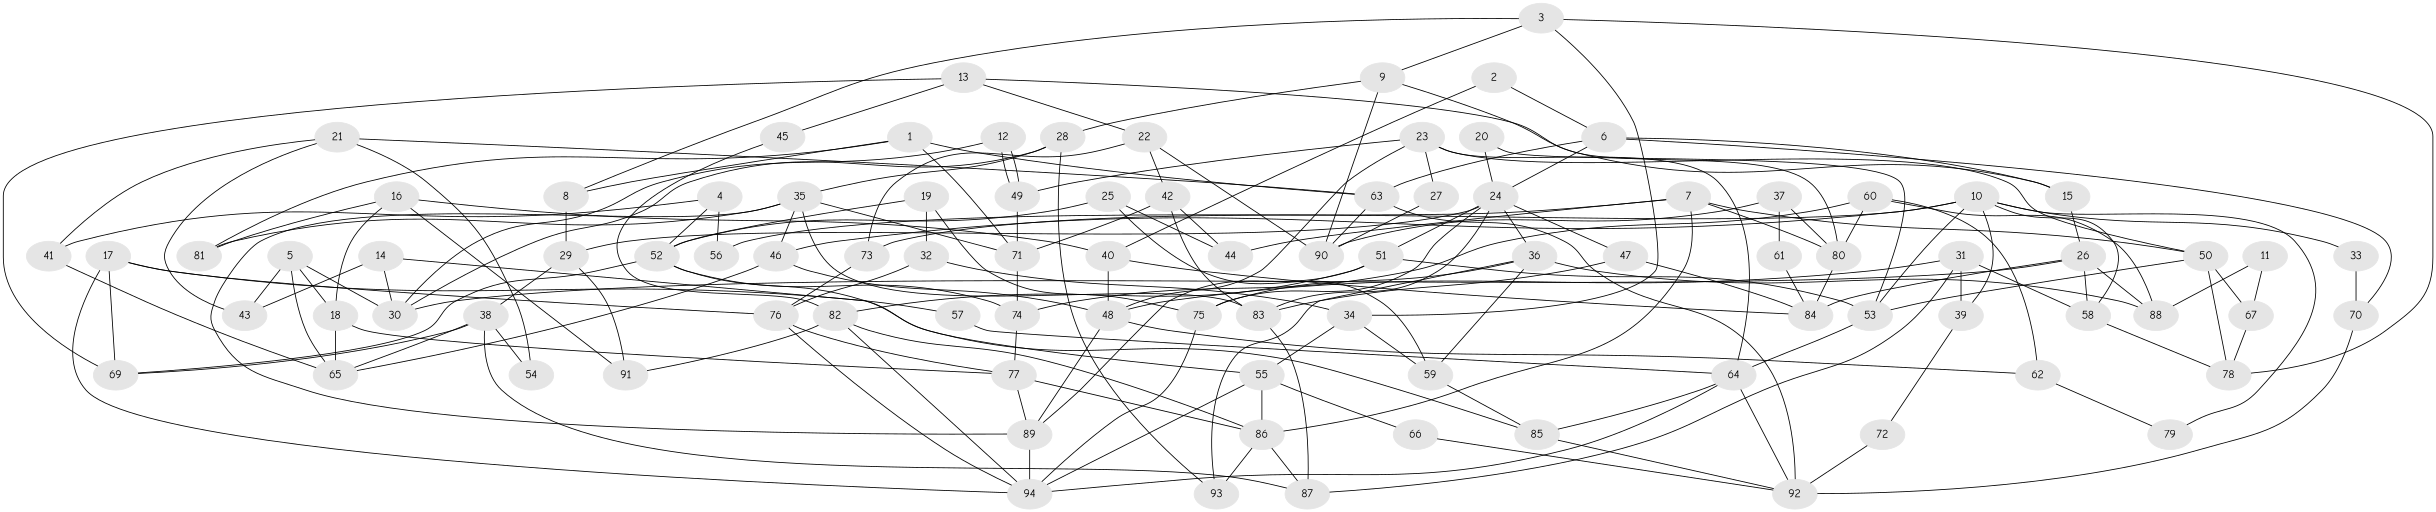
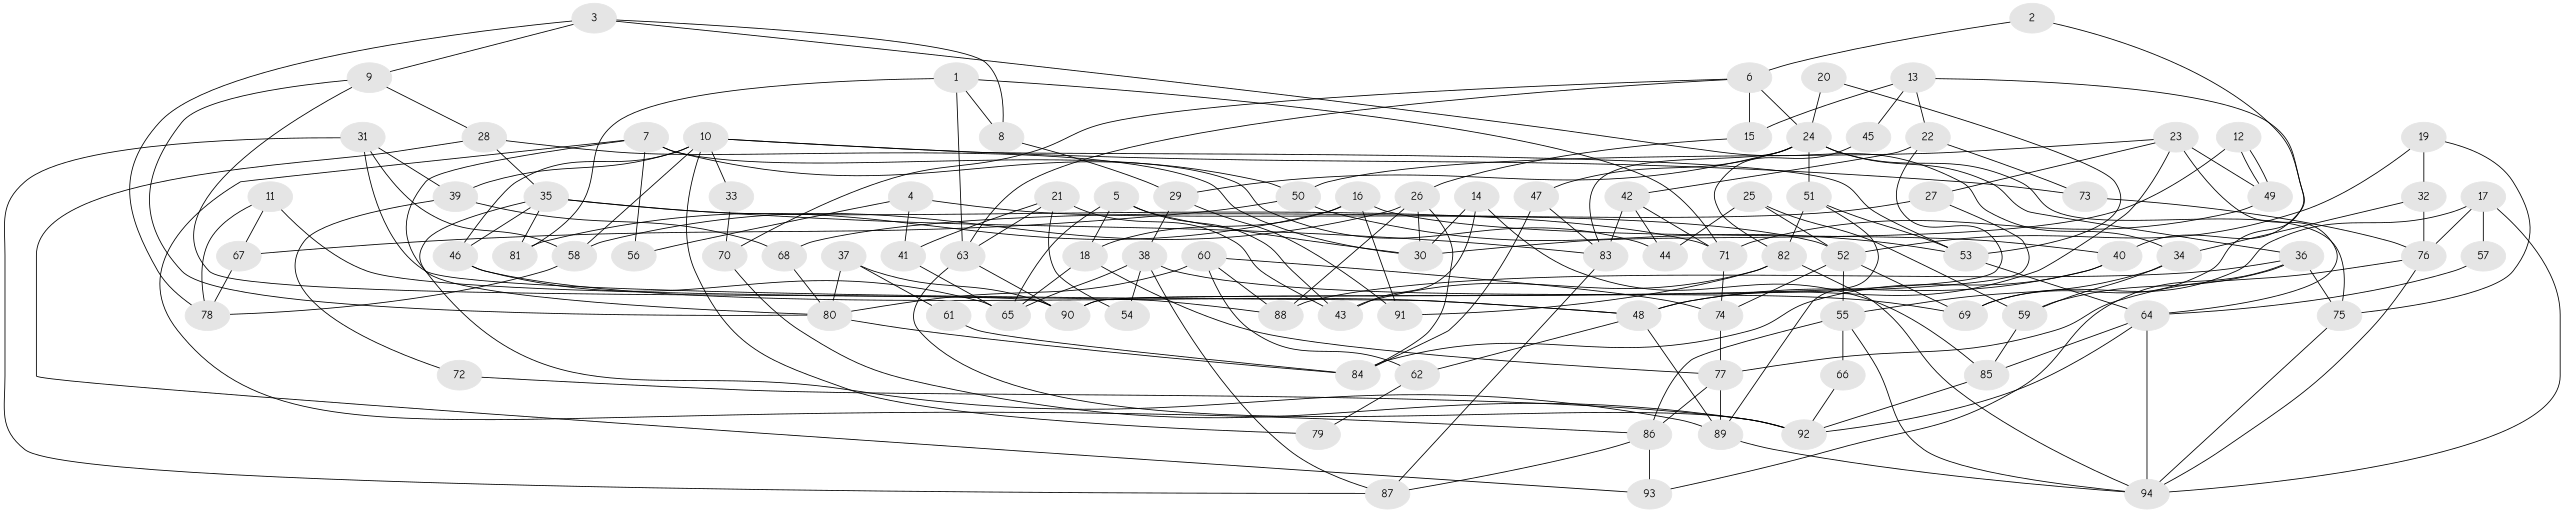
none -> (784, 256)
(2217, 316) -> (208, 243)
(1052, 362) -> (1562, 286)
